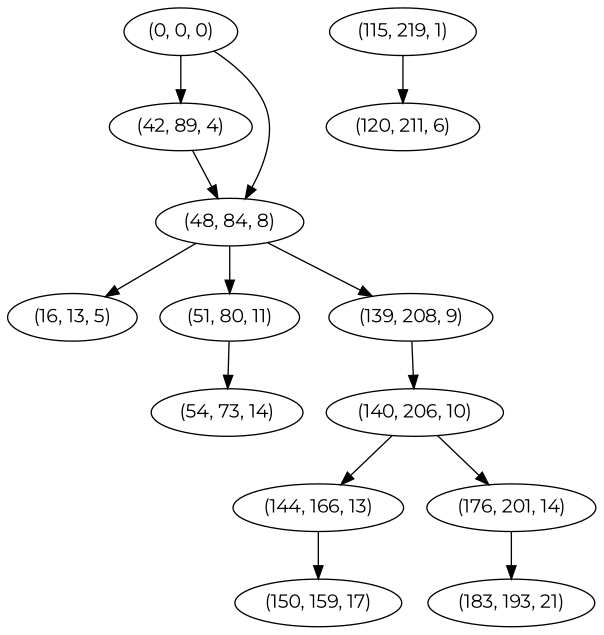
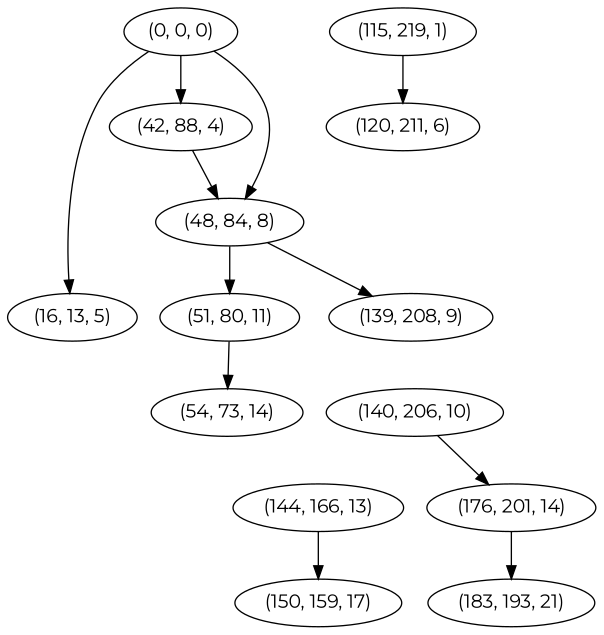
(181, 127) -> (181, 127)
(156, 267) -> (79, 154)
(413, 358) -> none
(371, 455) -> none
